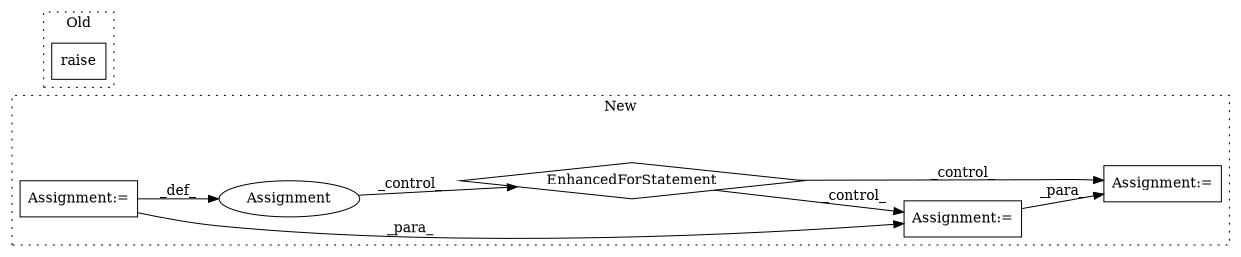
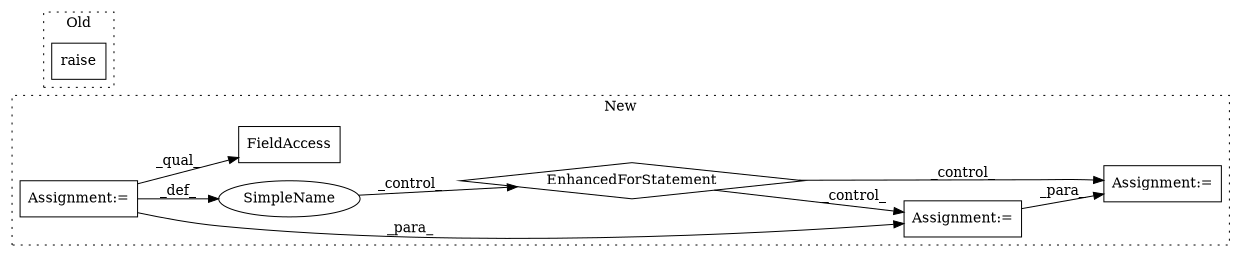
none -> (289, 145)
(289, 199) -> (289, 199)
